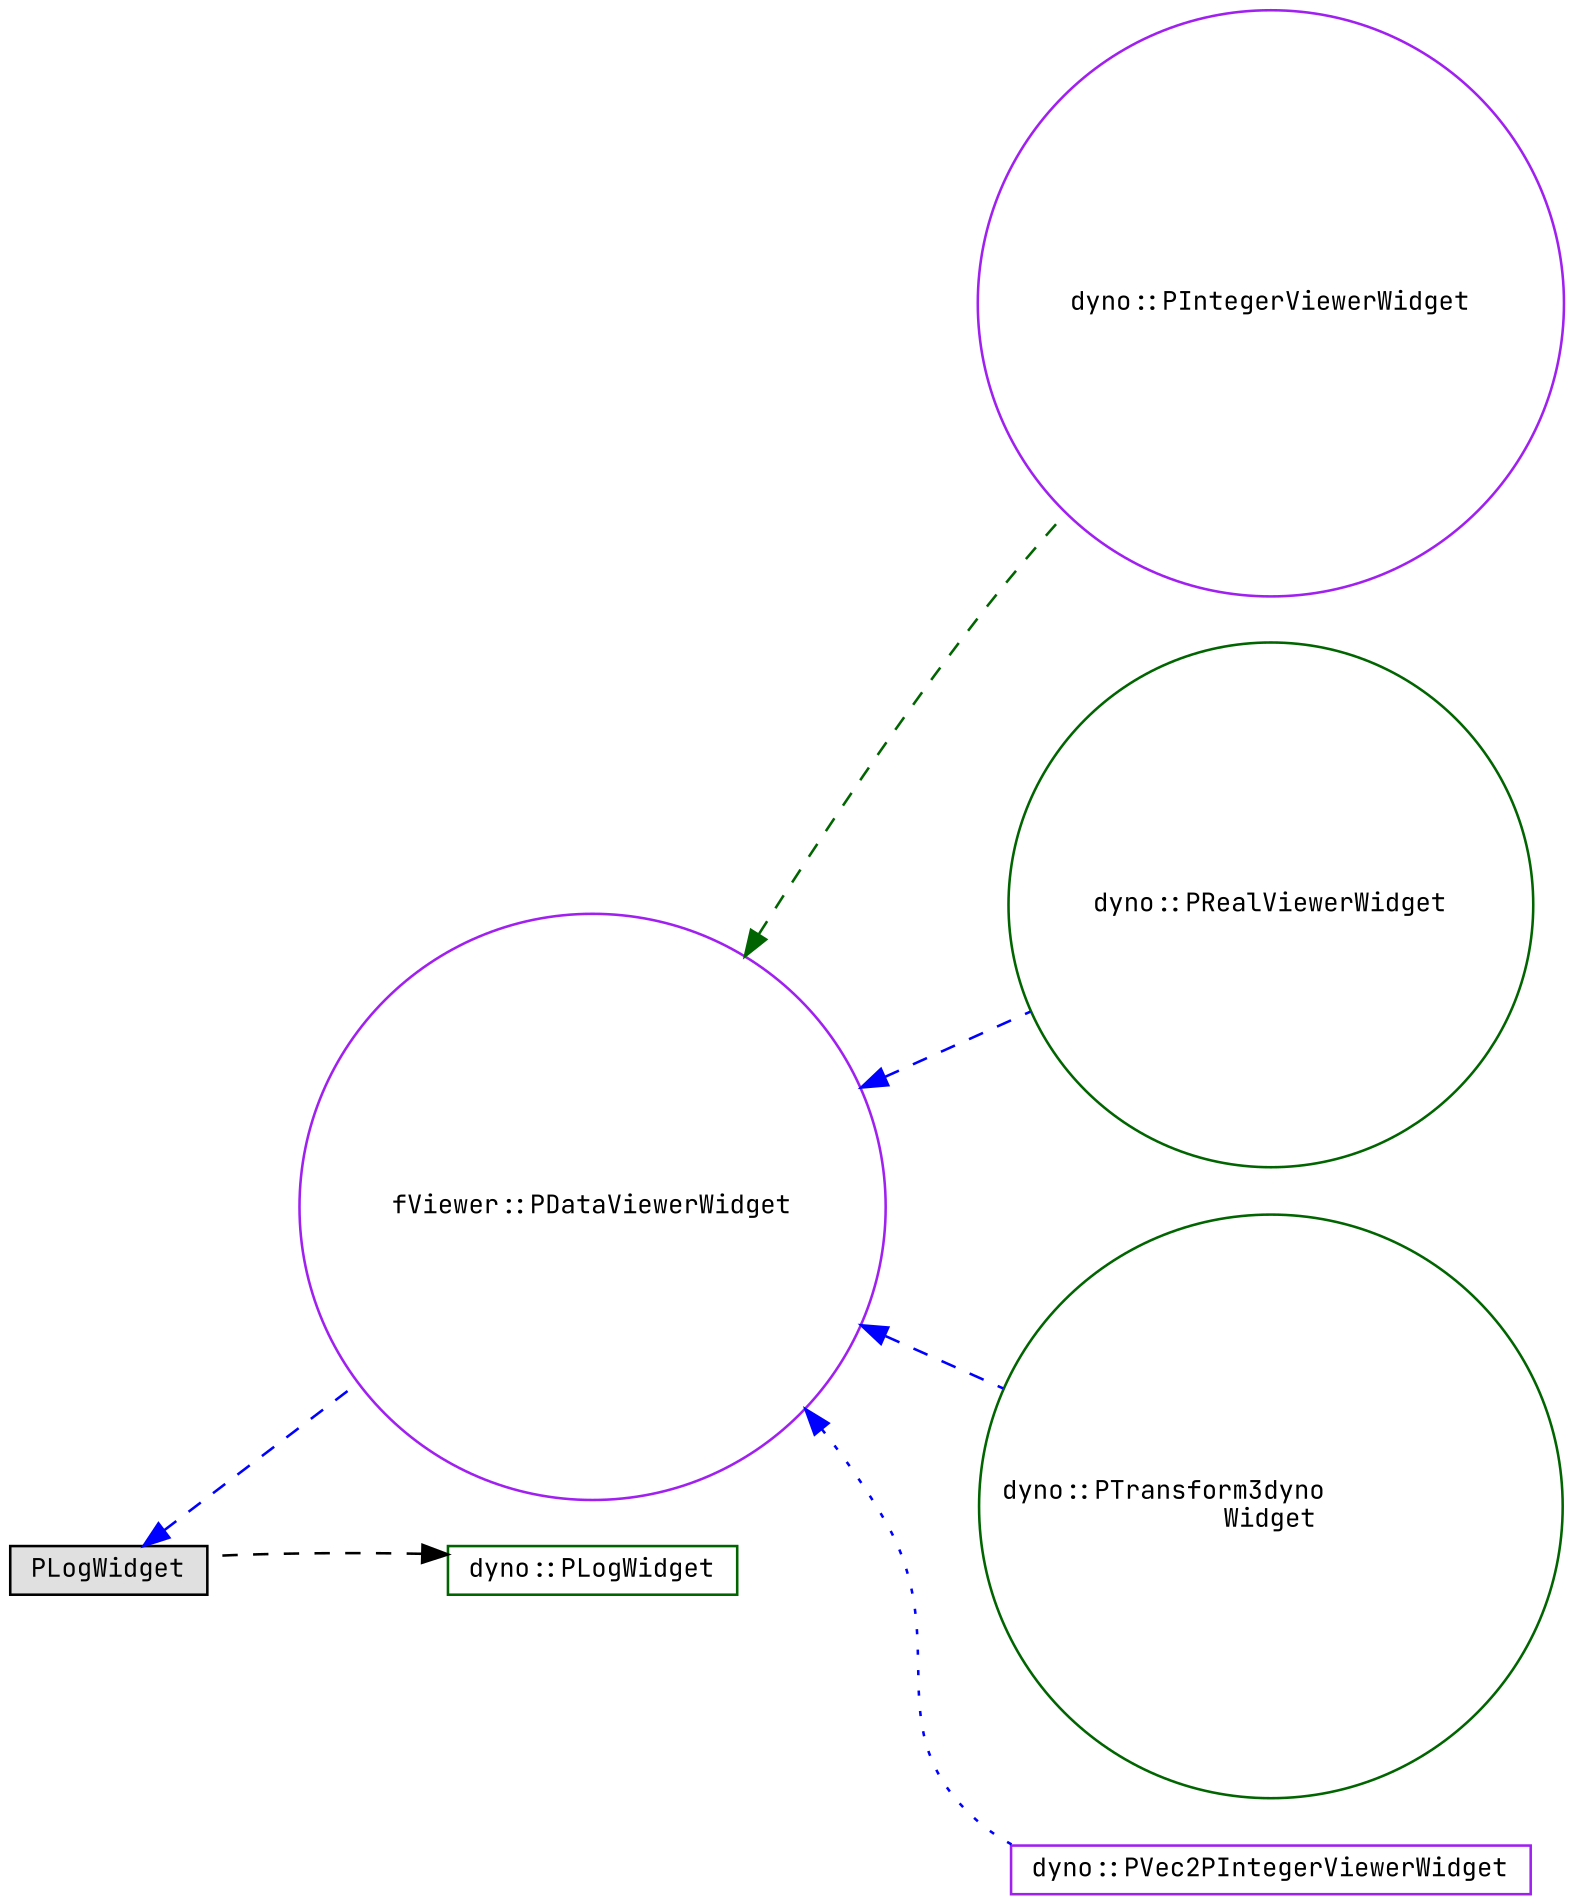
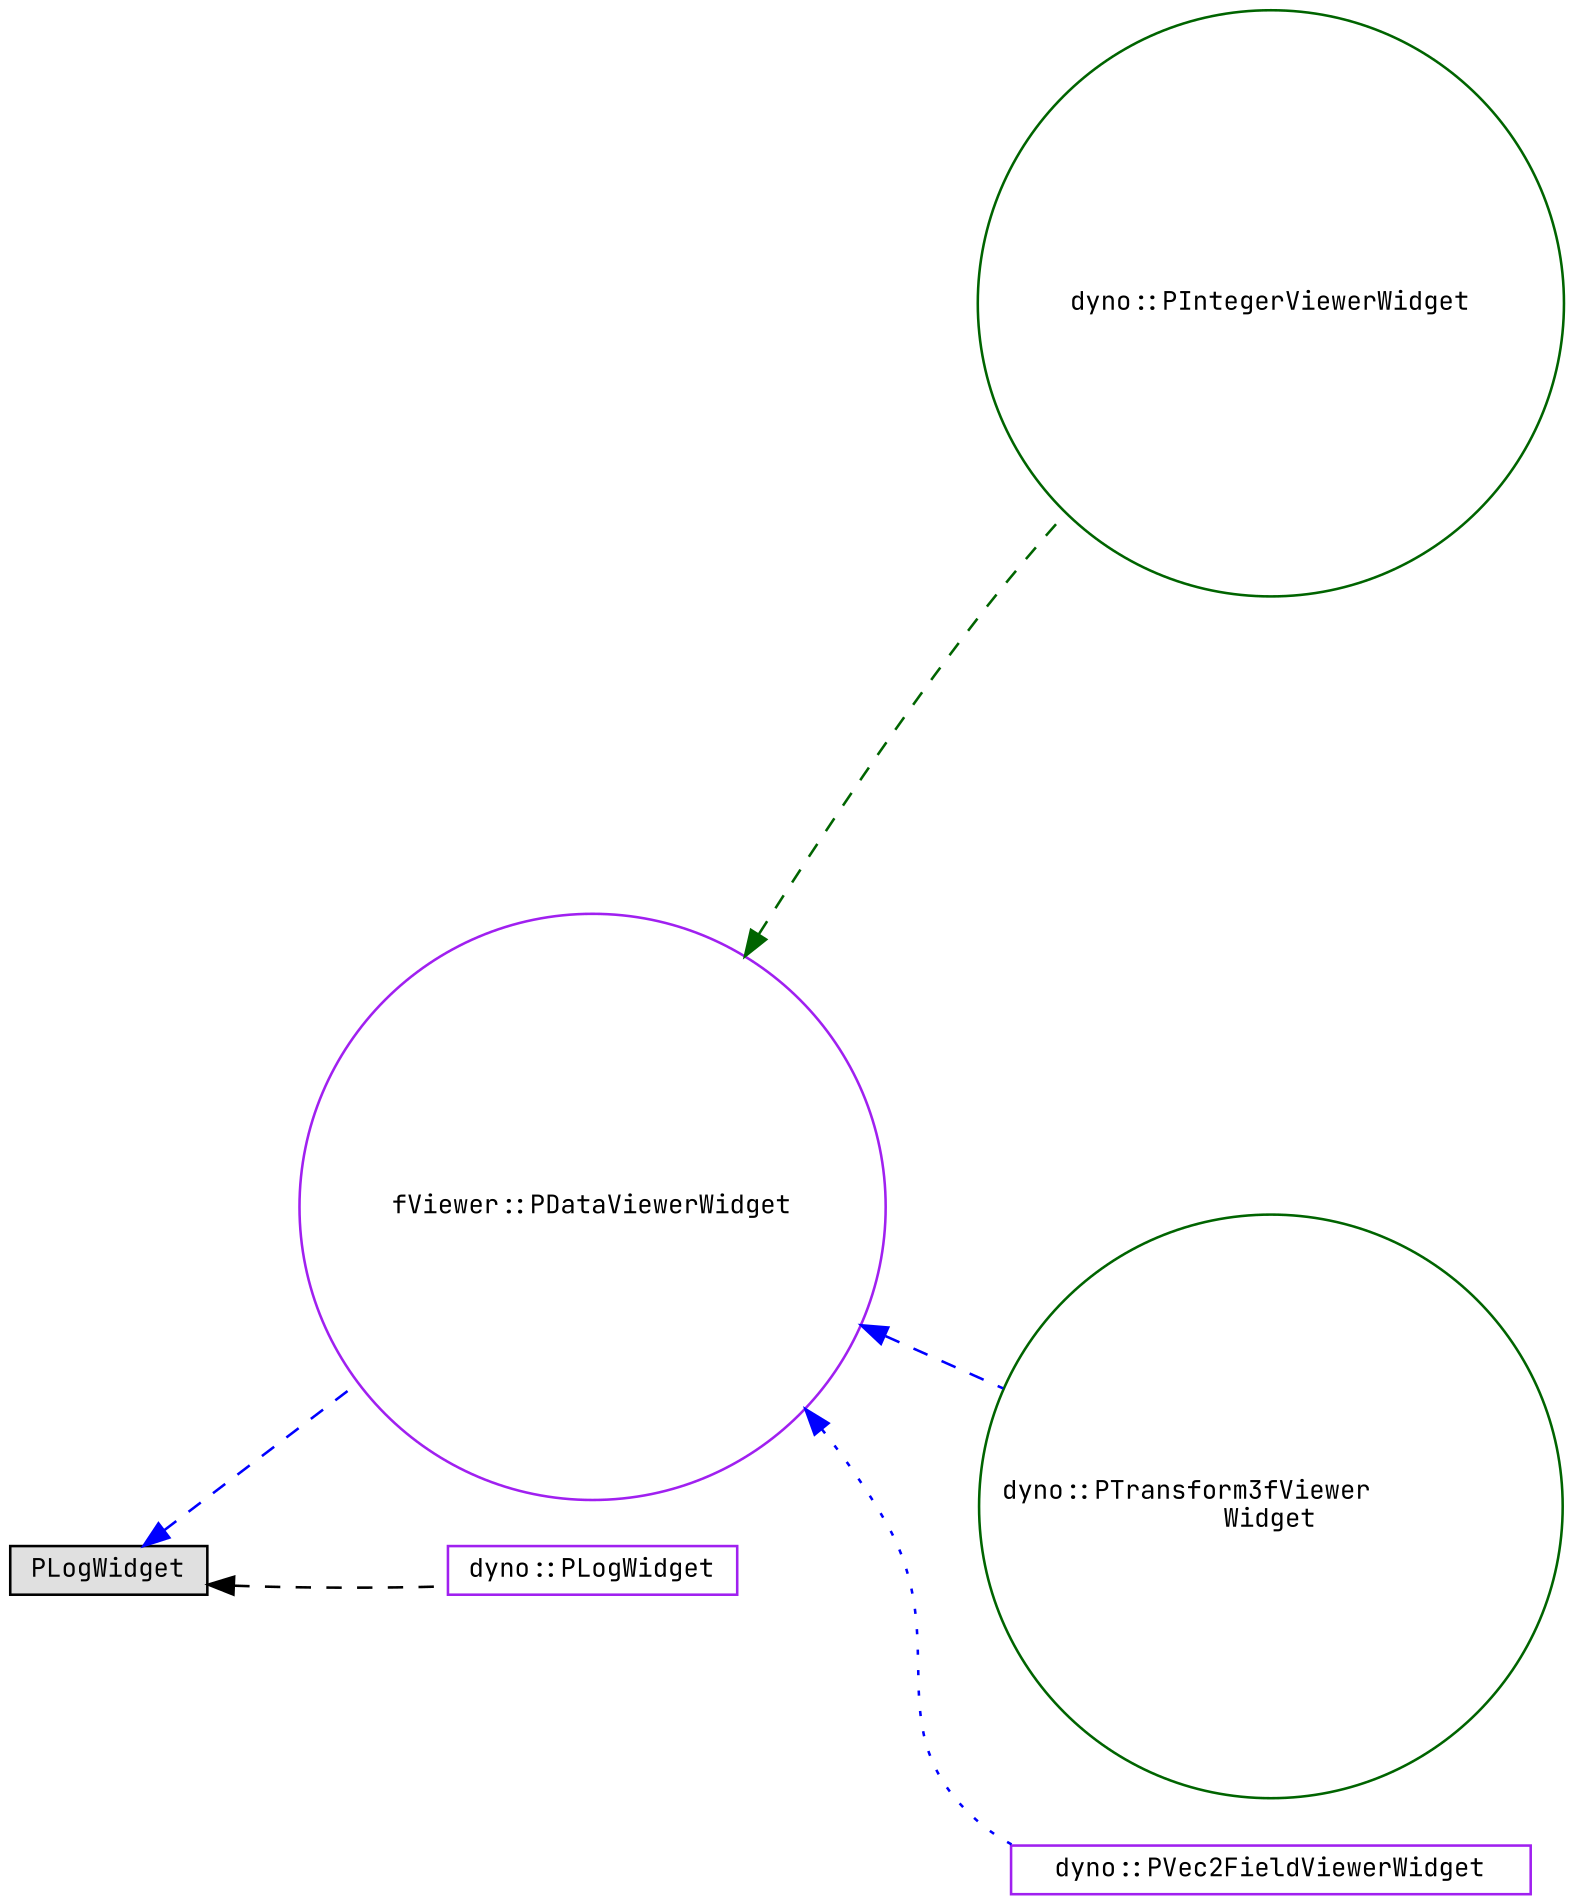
(1271, 303) -> (1271, 303)
(1271, 905) -> none
(1271, 1506) -> (1271, 1506)
(315, 1553) -> (341, 1588)
(593, 1570) -> (593, 1570)
(1271, 1870) -> (1271, 1870)
